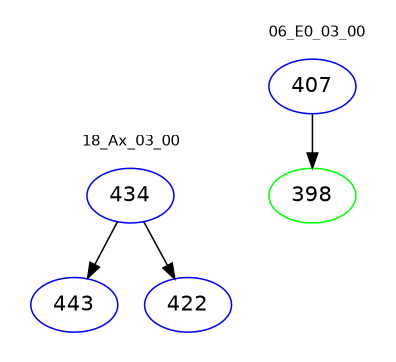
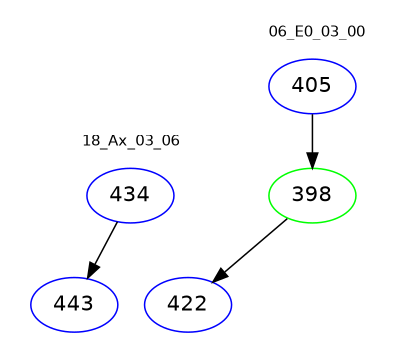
(312, 86) -> (312, 86)
(131, 142) -> (131, 142)
(156, 243) -> (256, 245)
